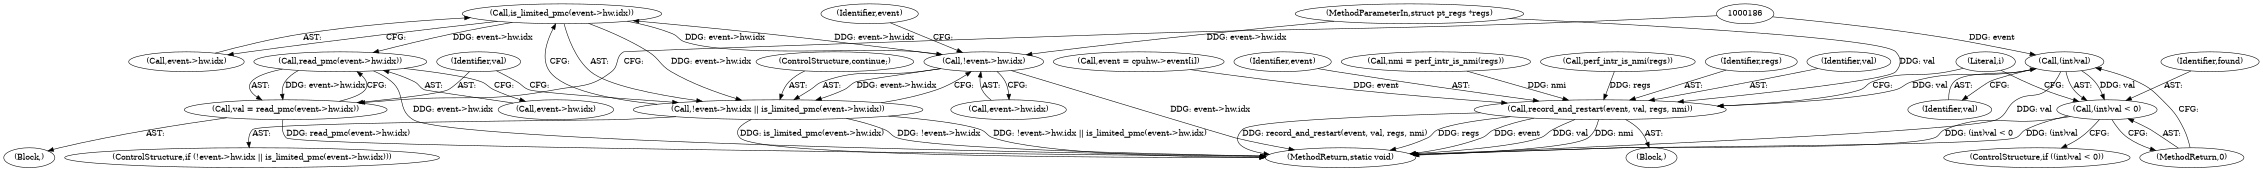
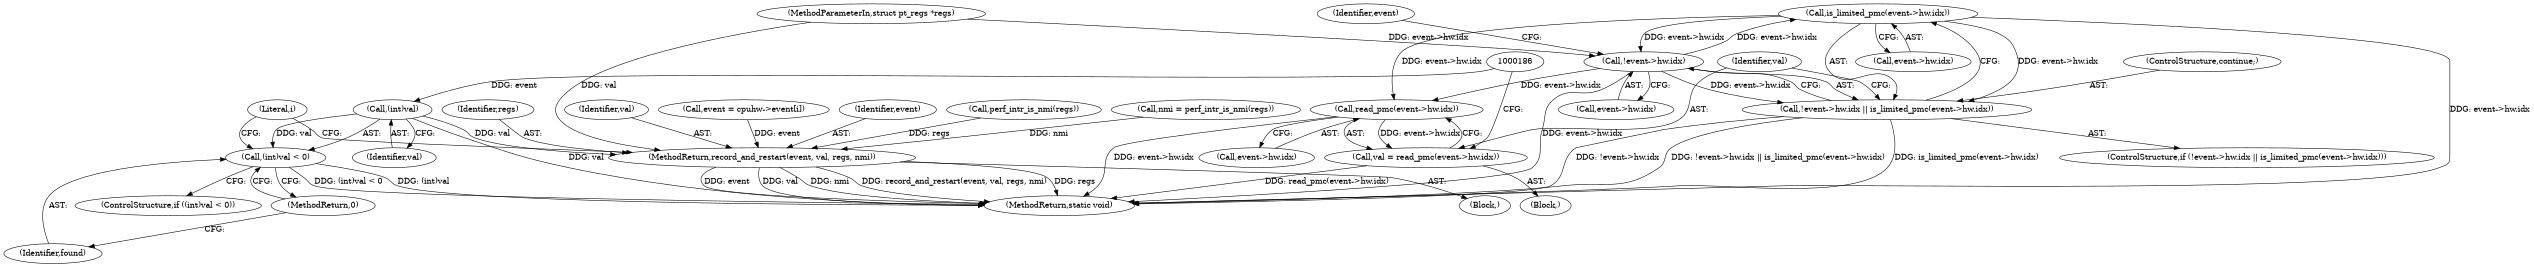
none -> (1518, 82)
(2157, 95) -> (190, 229)
(1600, 110) -> (762, 158)
(2173, 134) -> (264, 182)
none -> (2087, 186)
